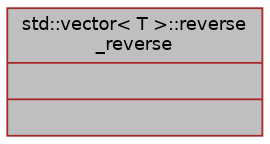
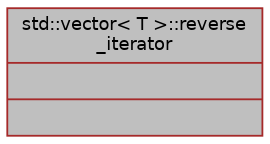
(135, 45) -> (135, 45)
